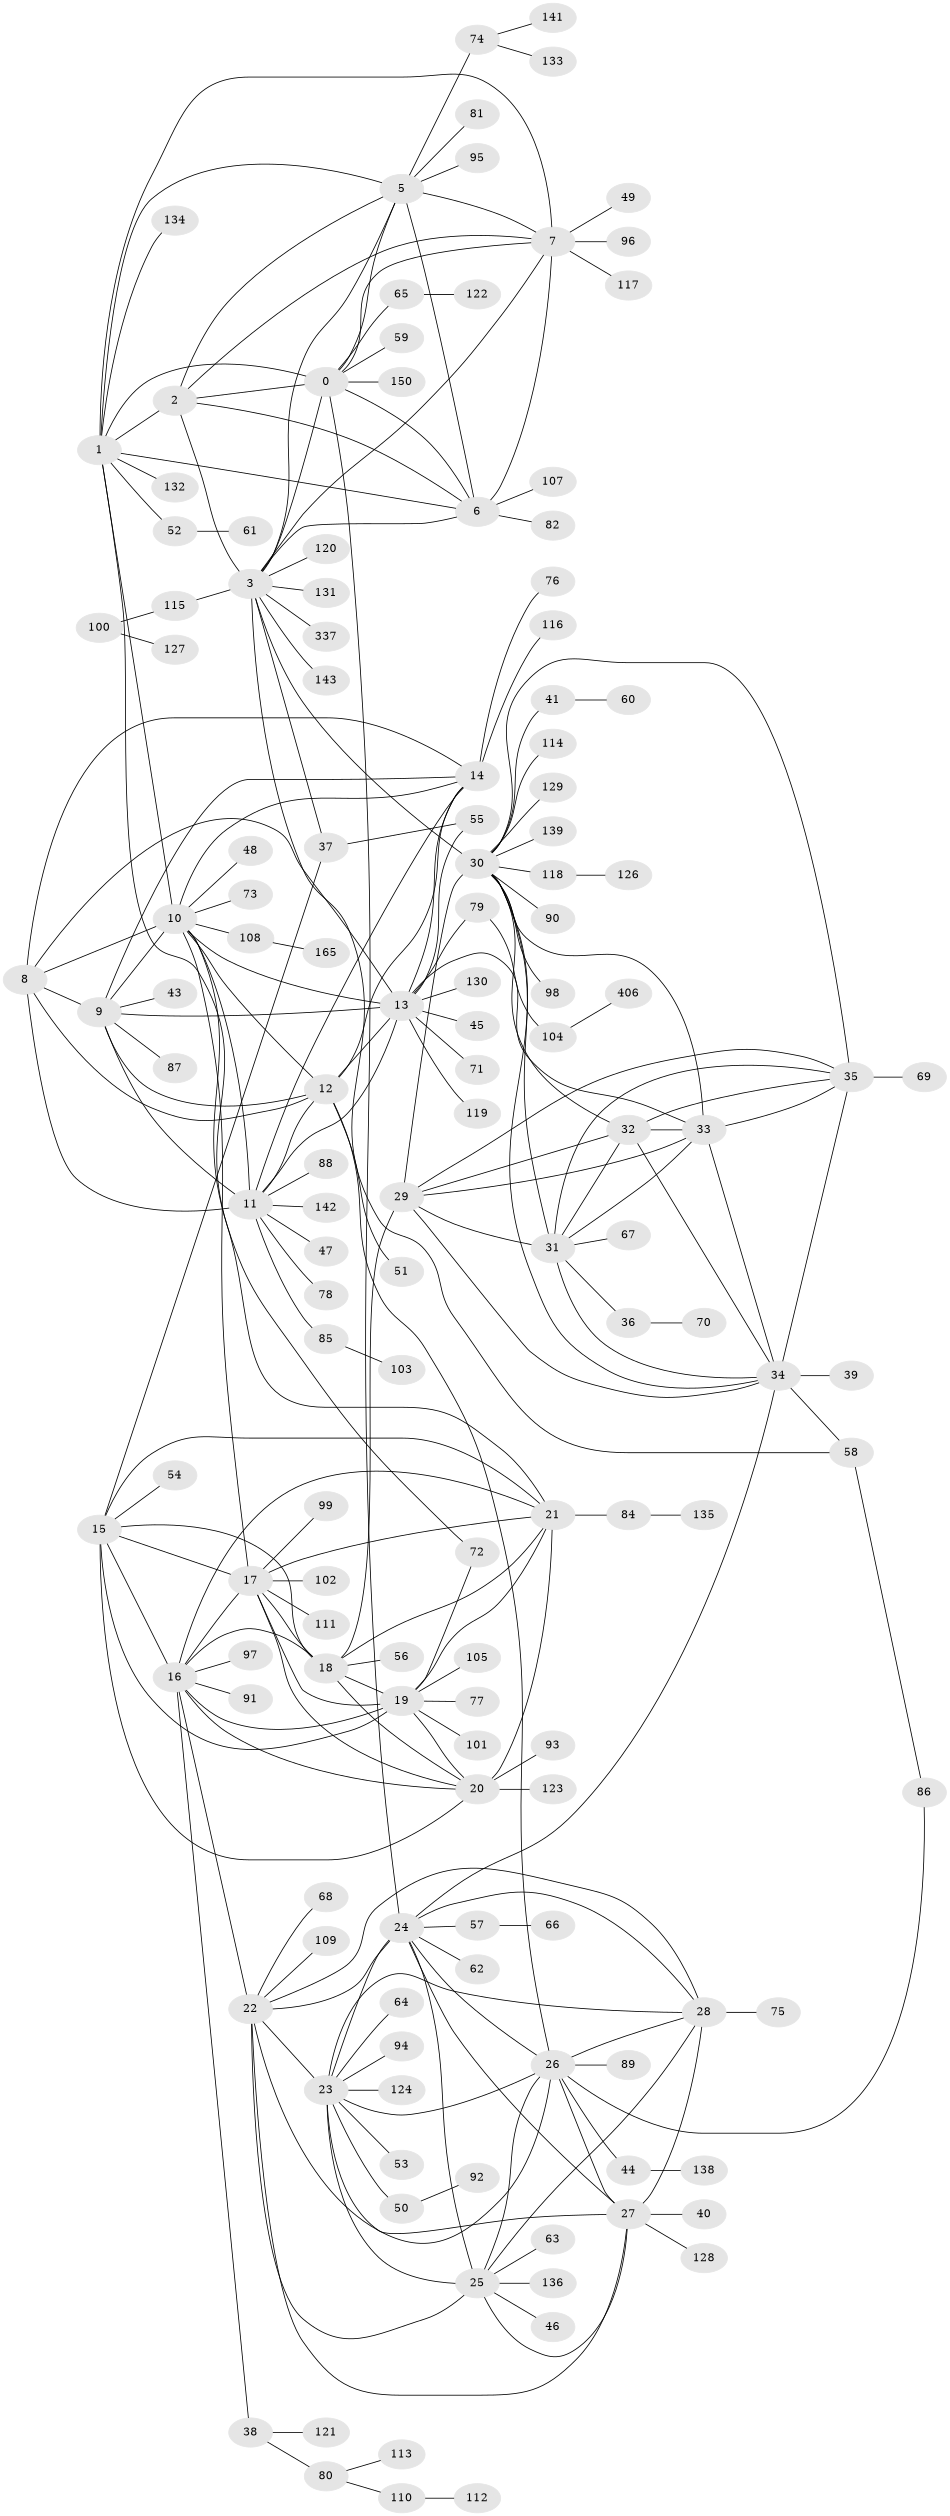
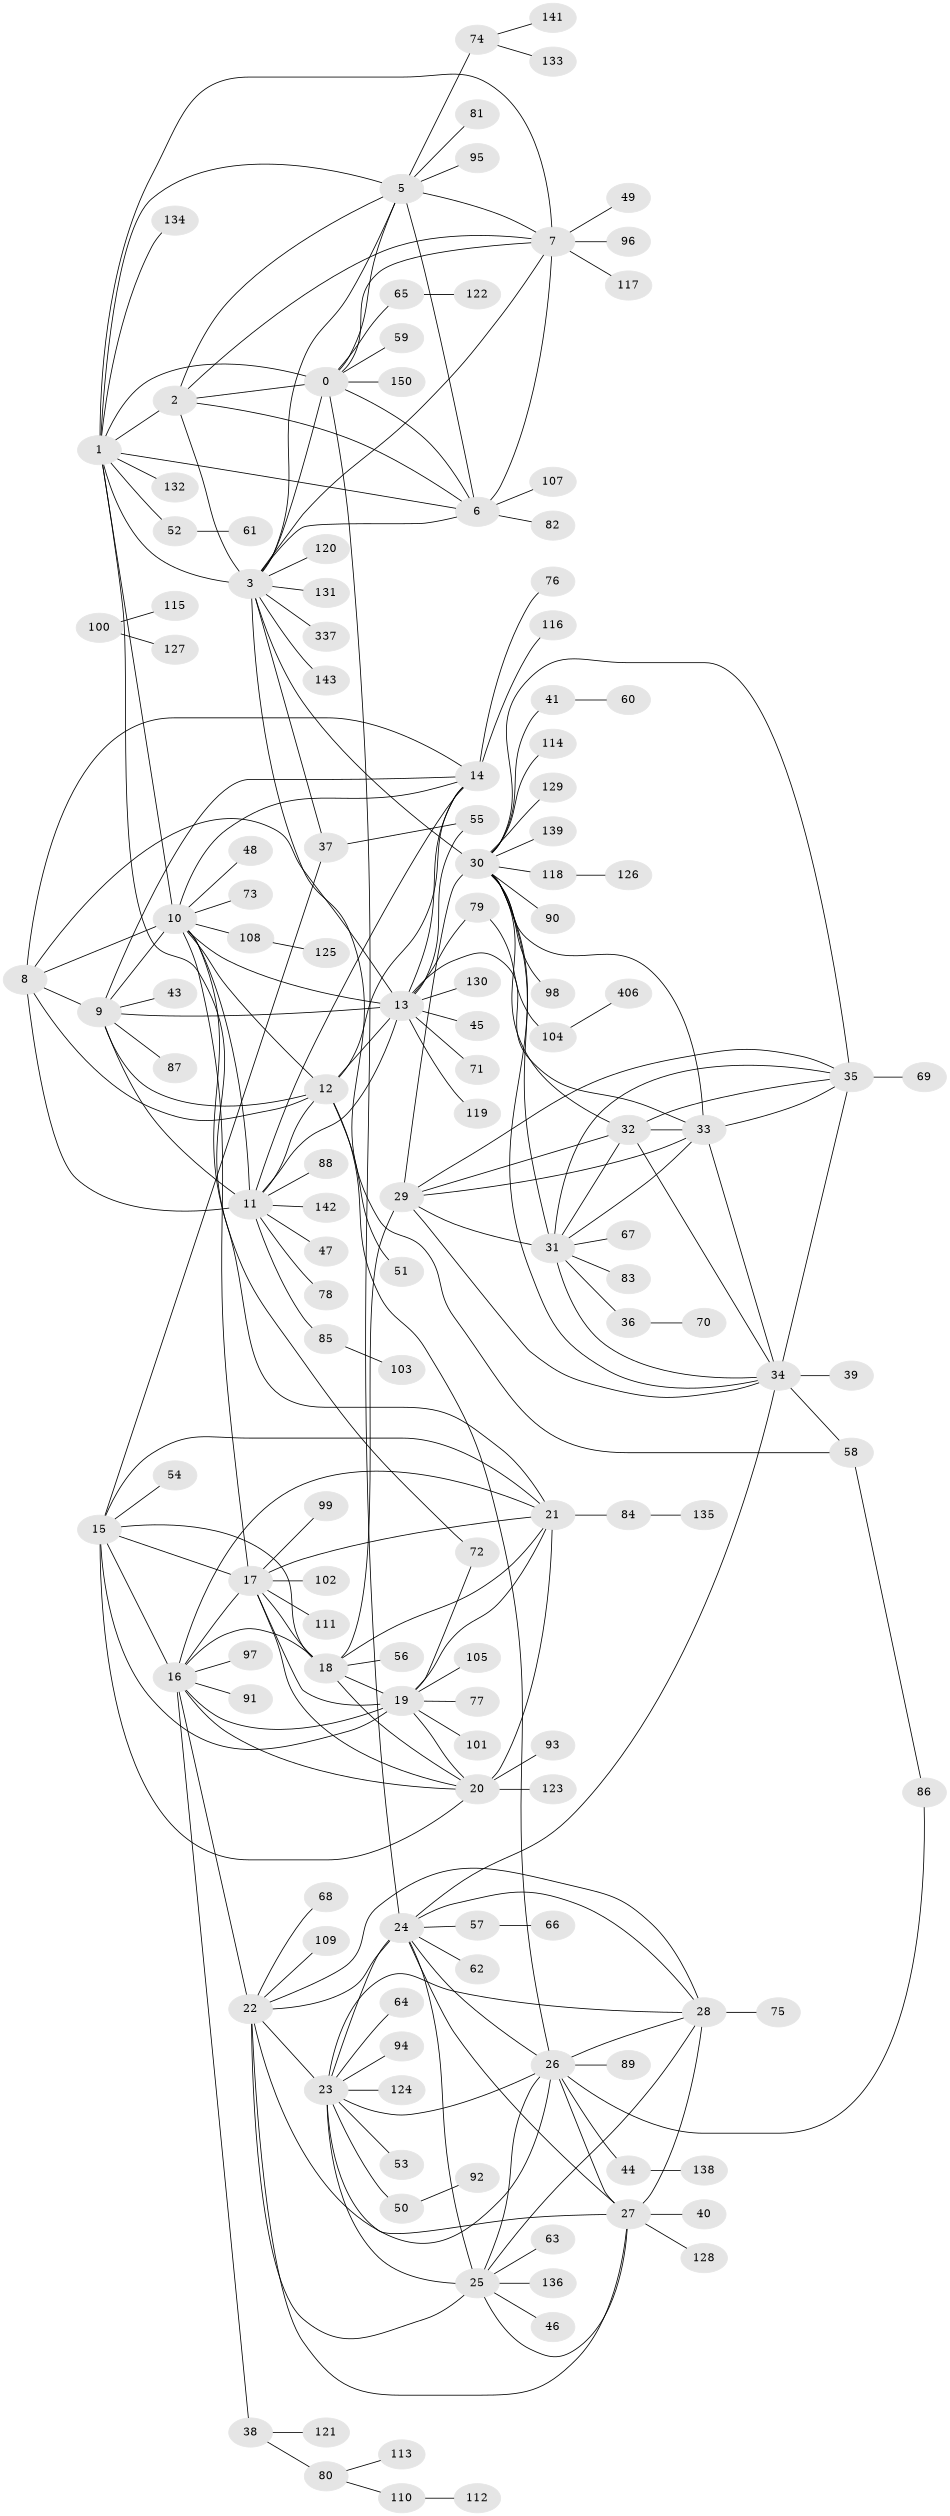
(213, 595) -> (145, 547)
(326, 953) -> (326, 953)
none -> (629, 1279)
